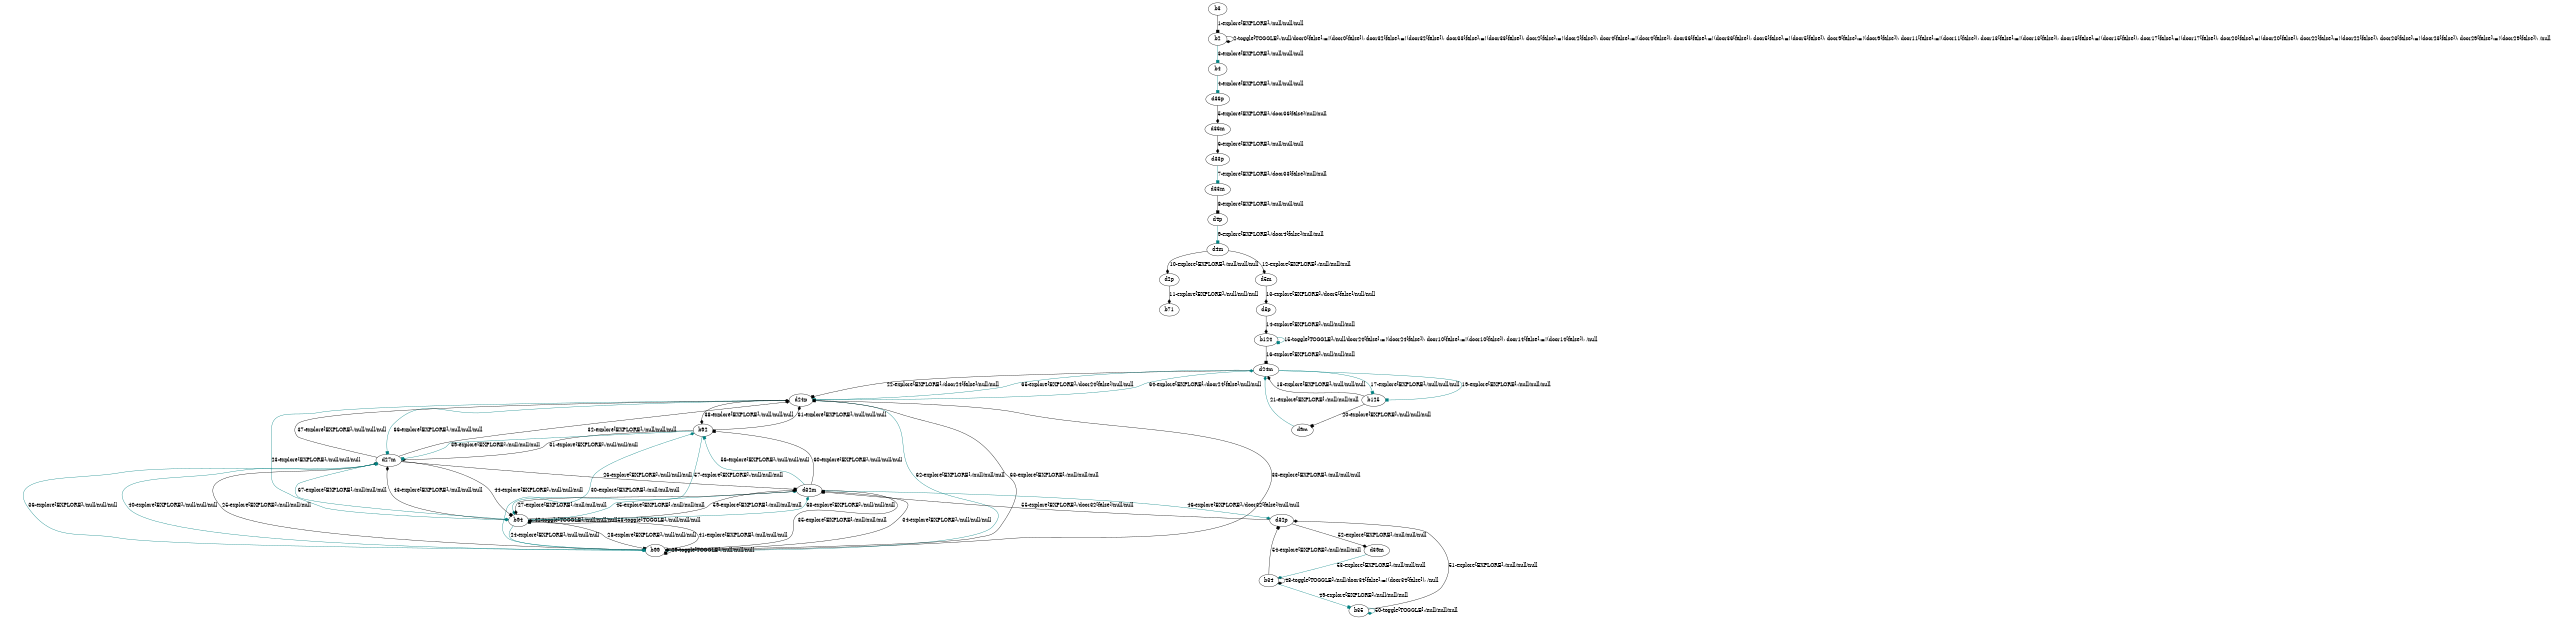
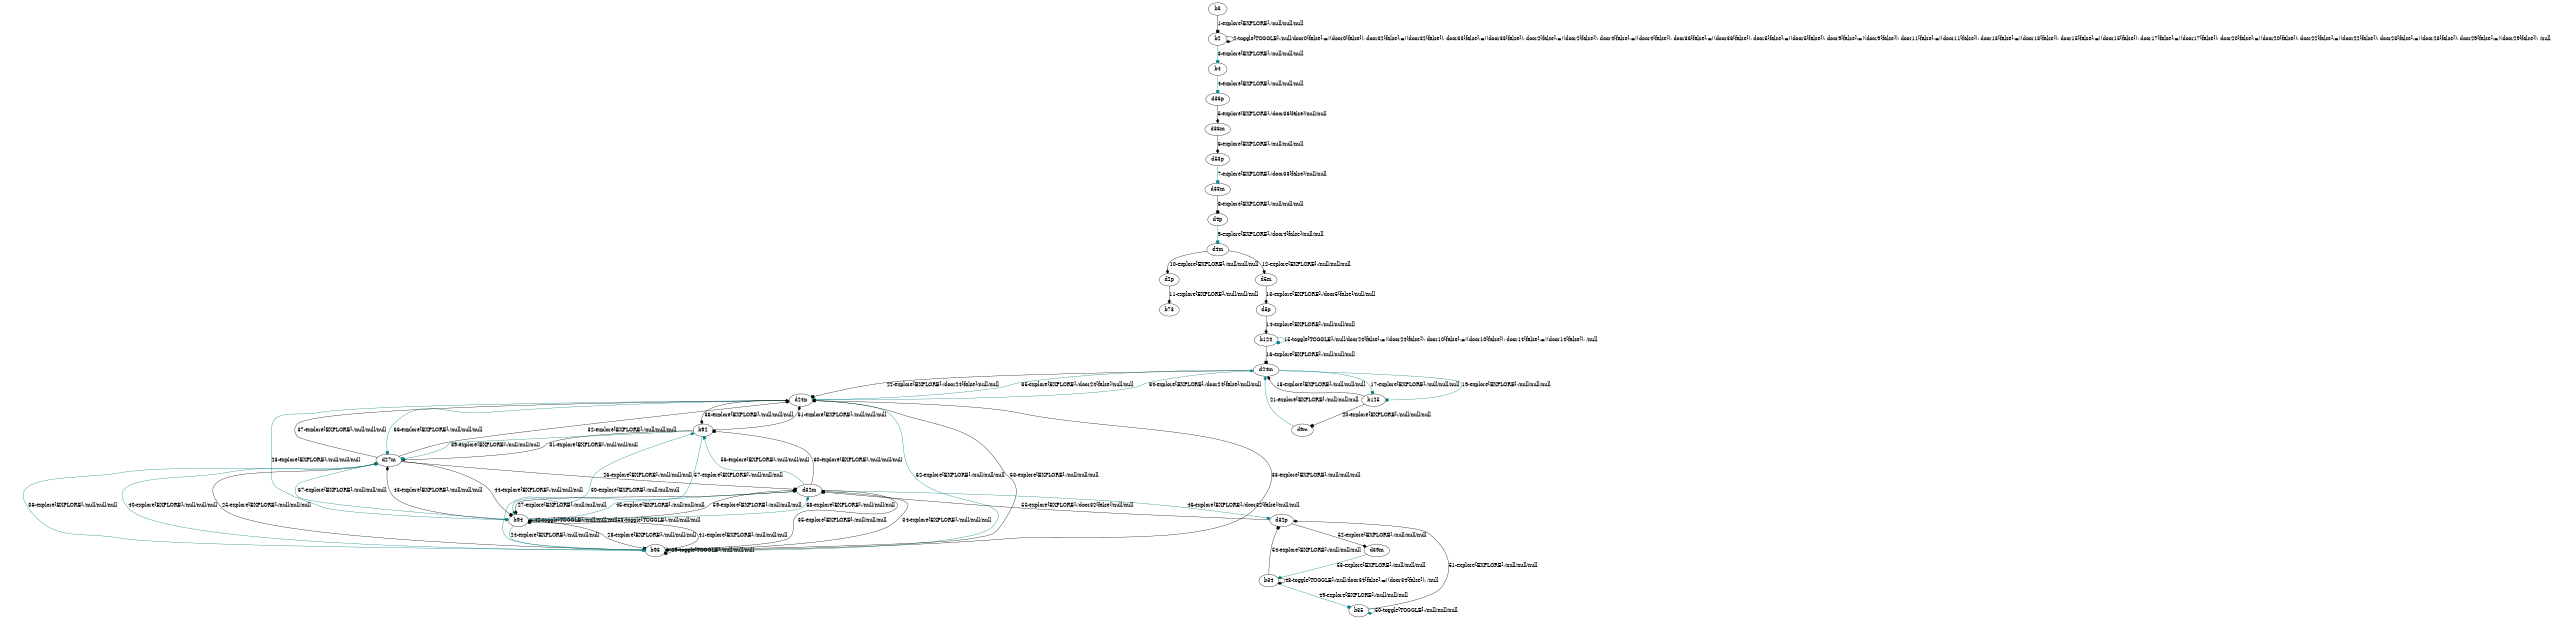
(1218, 159) -> (1218, 159)
(1169, 310) -> (1169, 310)
(655, 551) -> (655, 551)
